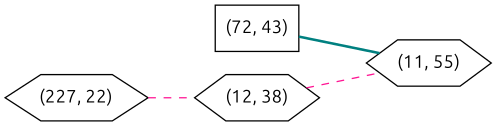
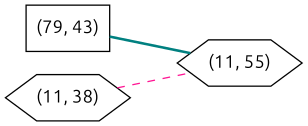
(257, 28) -> (68, 28)
(77, 98) -> none
(257, 98) -> (68, 98)
